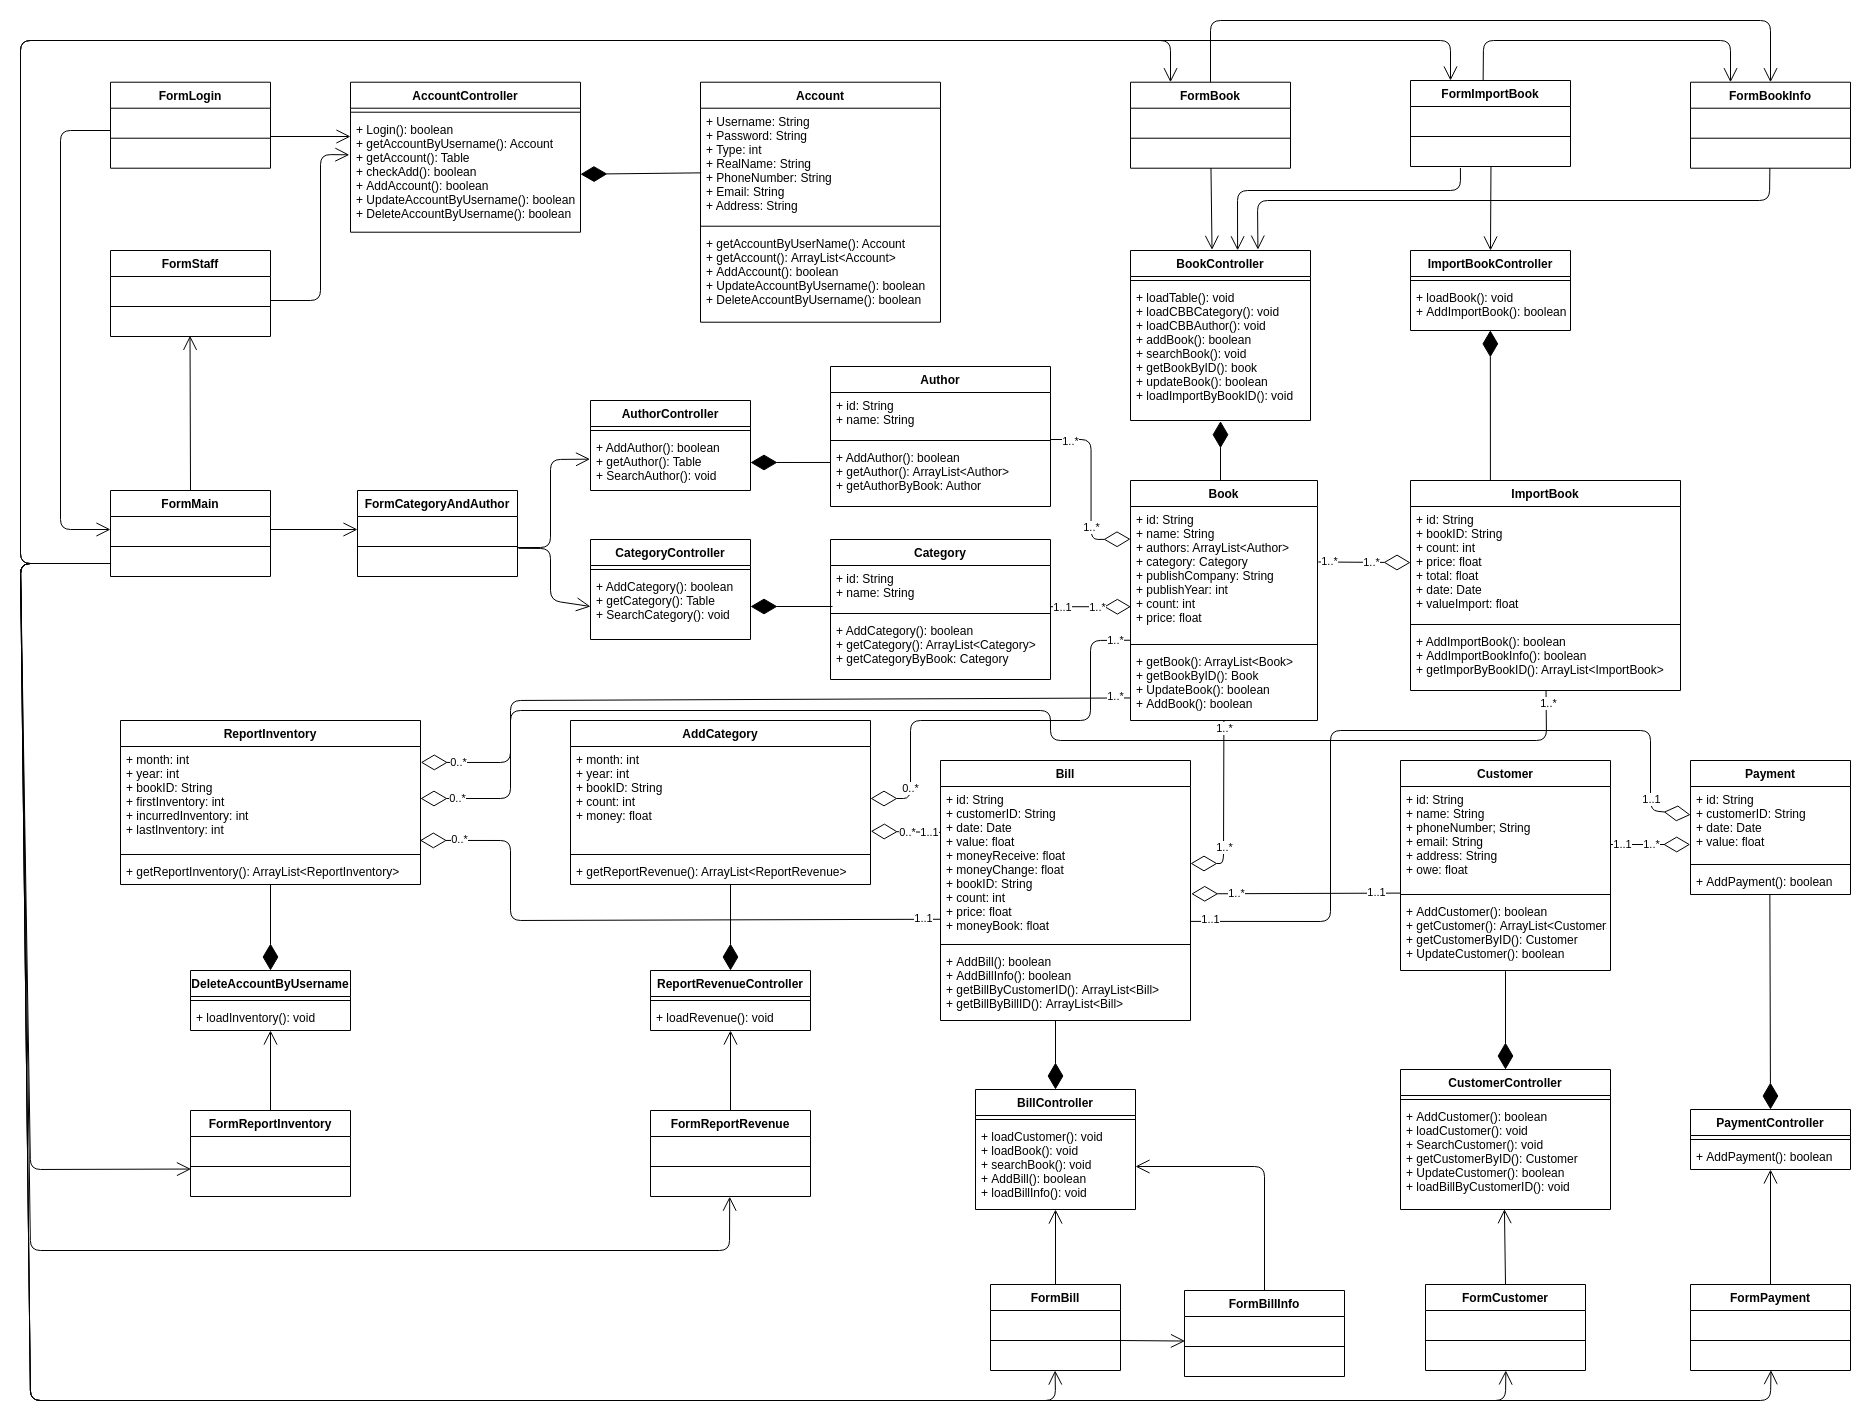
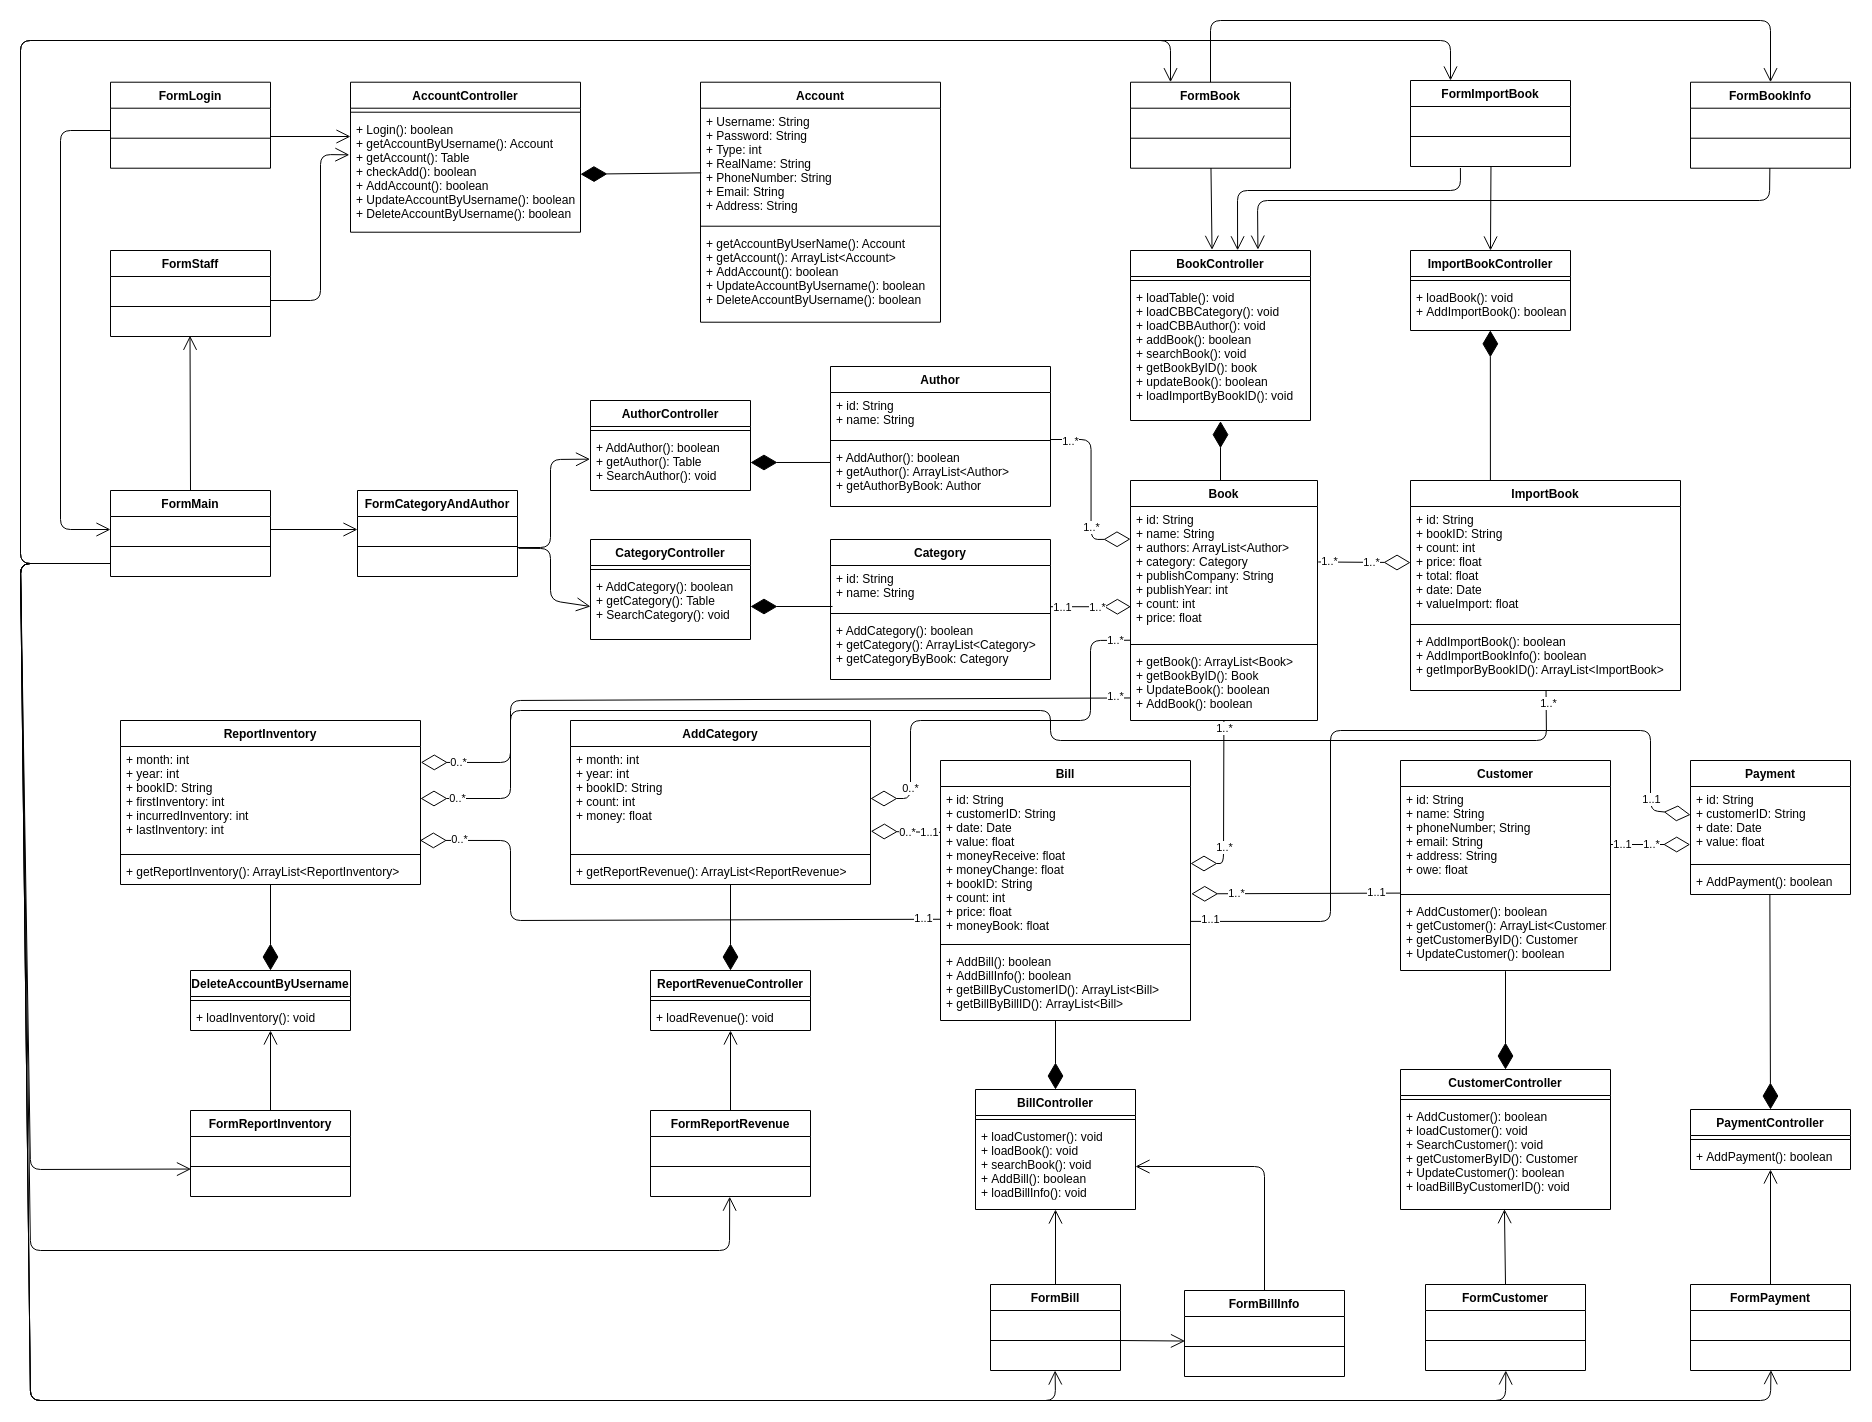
(1607, 41) -> none
